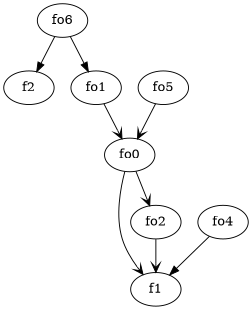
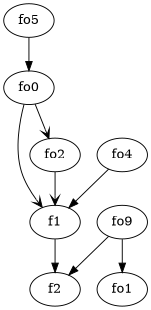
(63, 21) -> (122, 222)
(111, 117) -> none
(149, 117) -> (29, 50)
none -> (55, 251)
